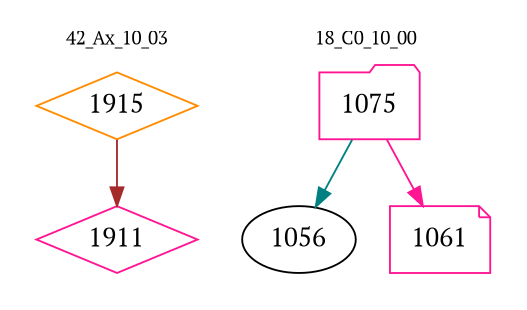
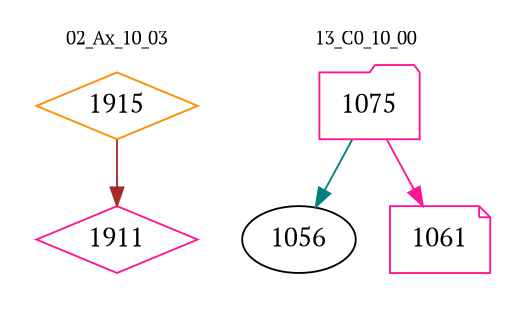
(117, 40) -> (117, 40)
(366, 40) -> (366, 40)
